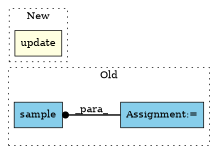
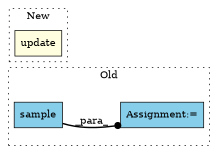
(94, 115) -> (89, 127)
